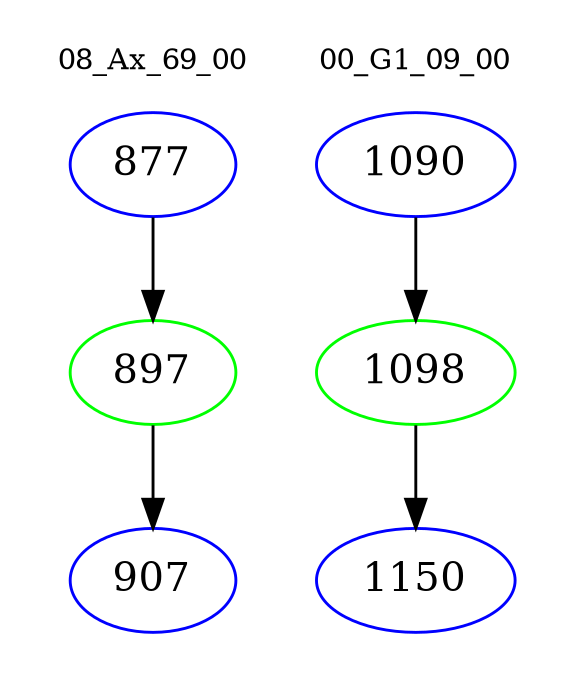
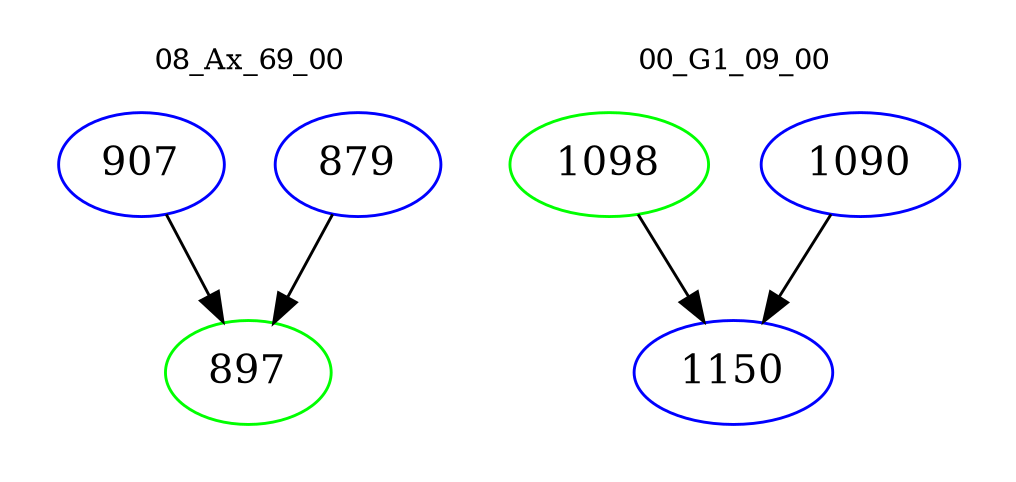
(153, 165) -> (358, 165)
(416, 254) -> (805, 255)
(153, 462) -> (188, 255)
